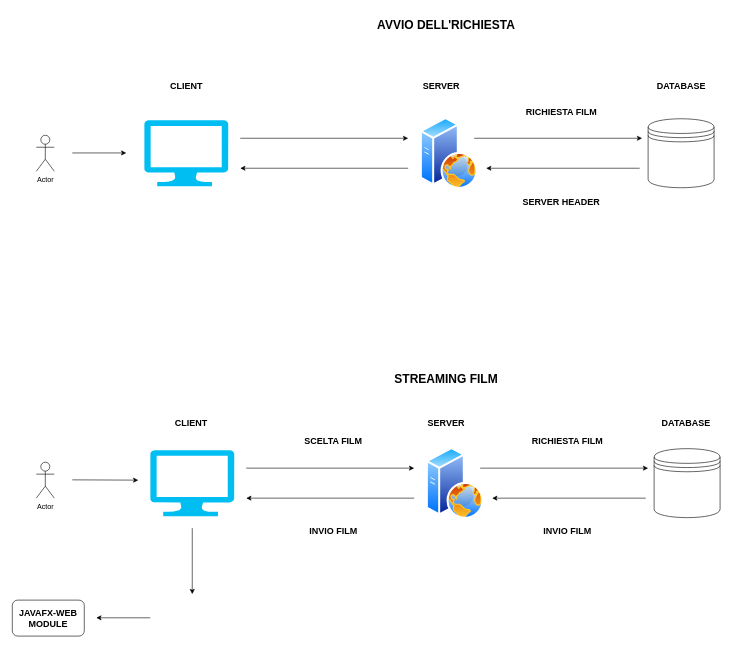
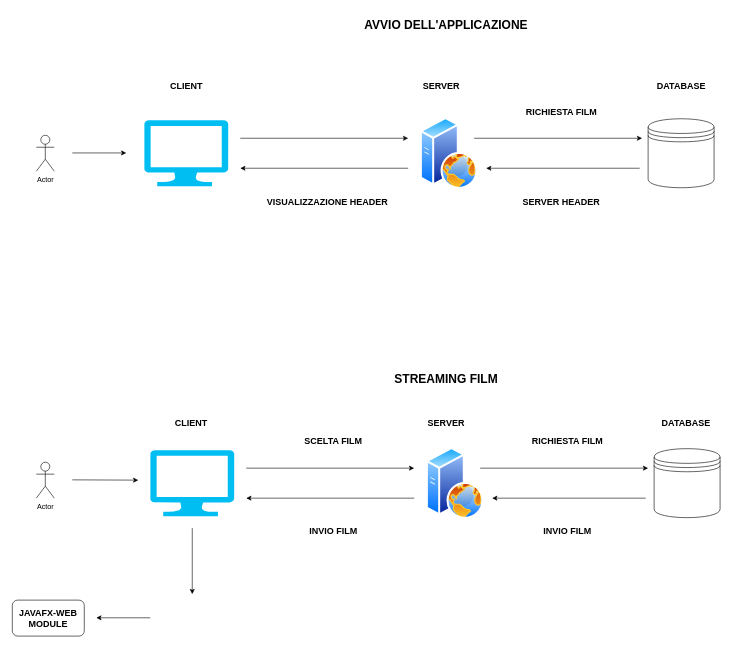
(446, 24) -> (446, 24)
none -> (327, 201)
